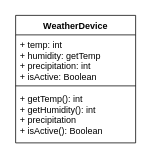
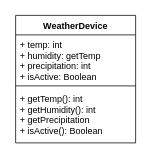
(55, 99) -> (55, 99)
